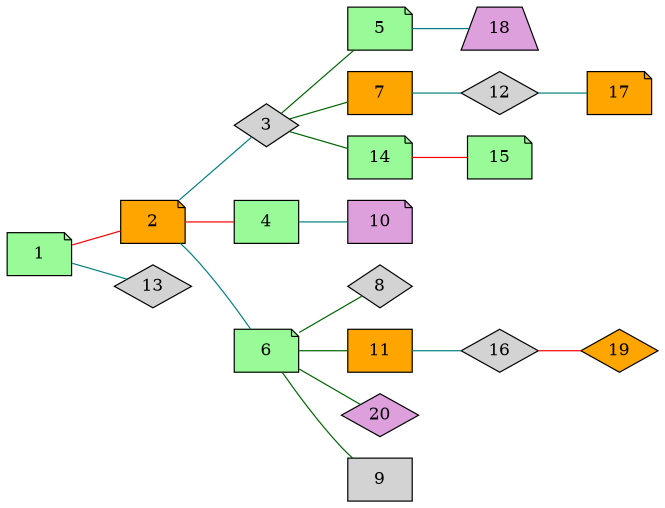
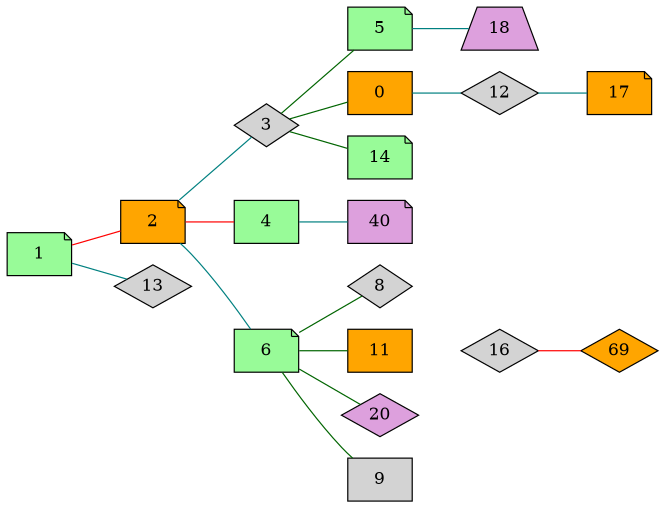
(380, 93) -> (380, 93)
(500, 157) -> none
(380, 222) -> (380, 222)
(437, 351) -> none
(619, 351) -> (619, 351)
